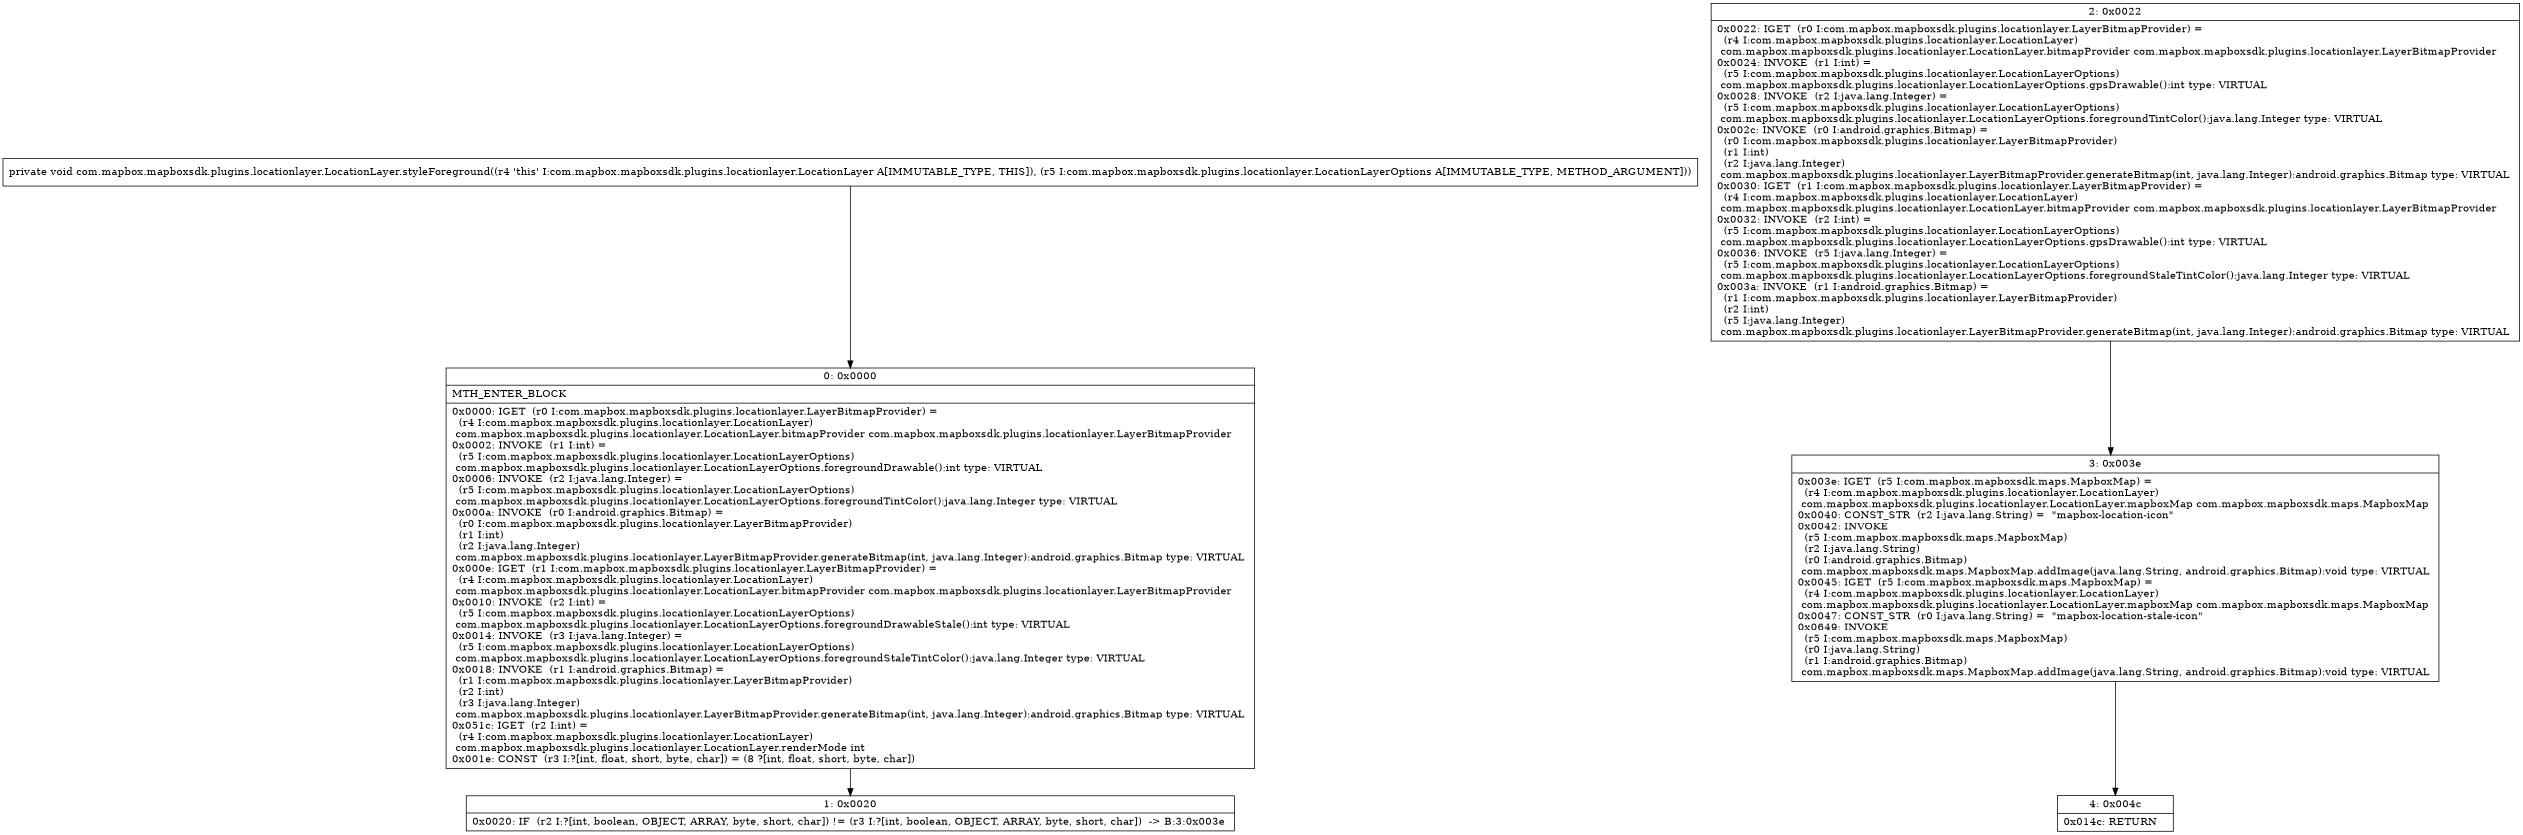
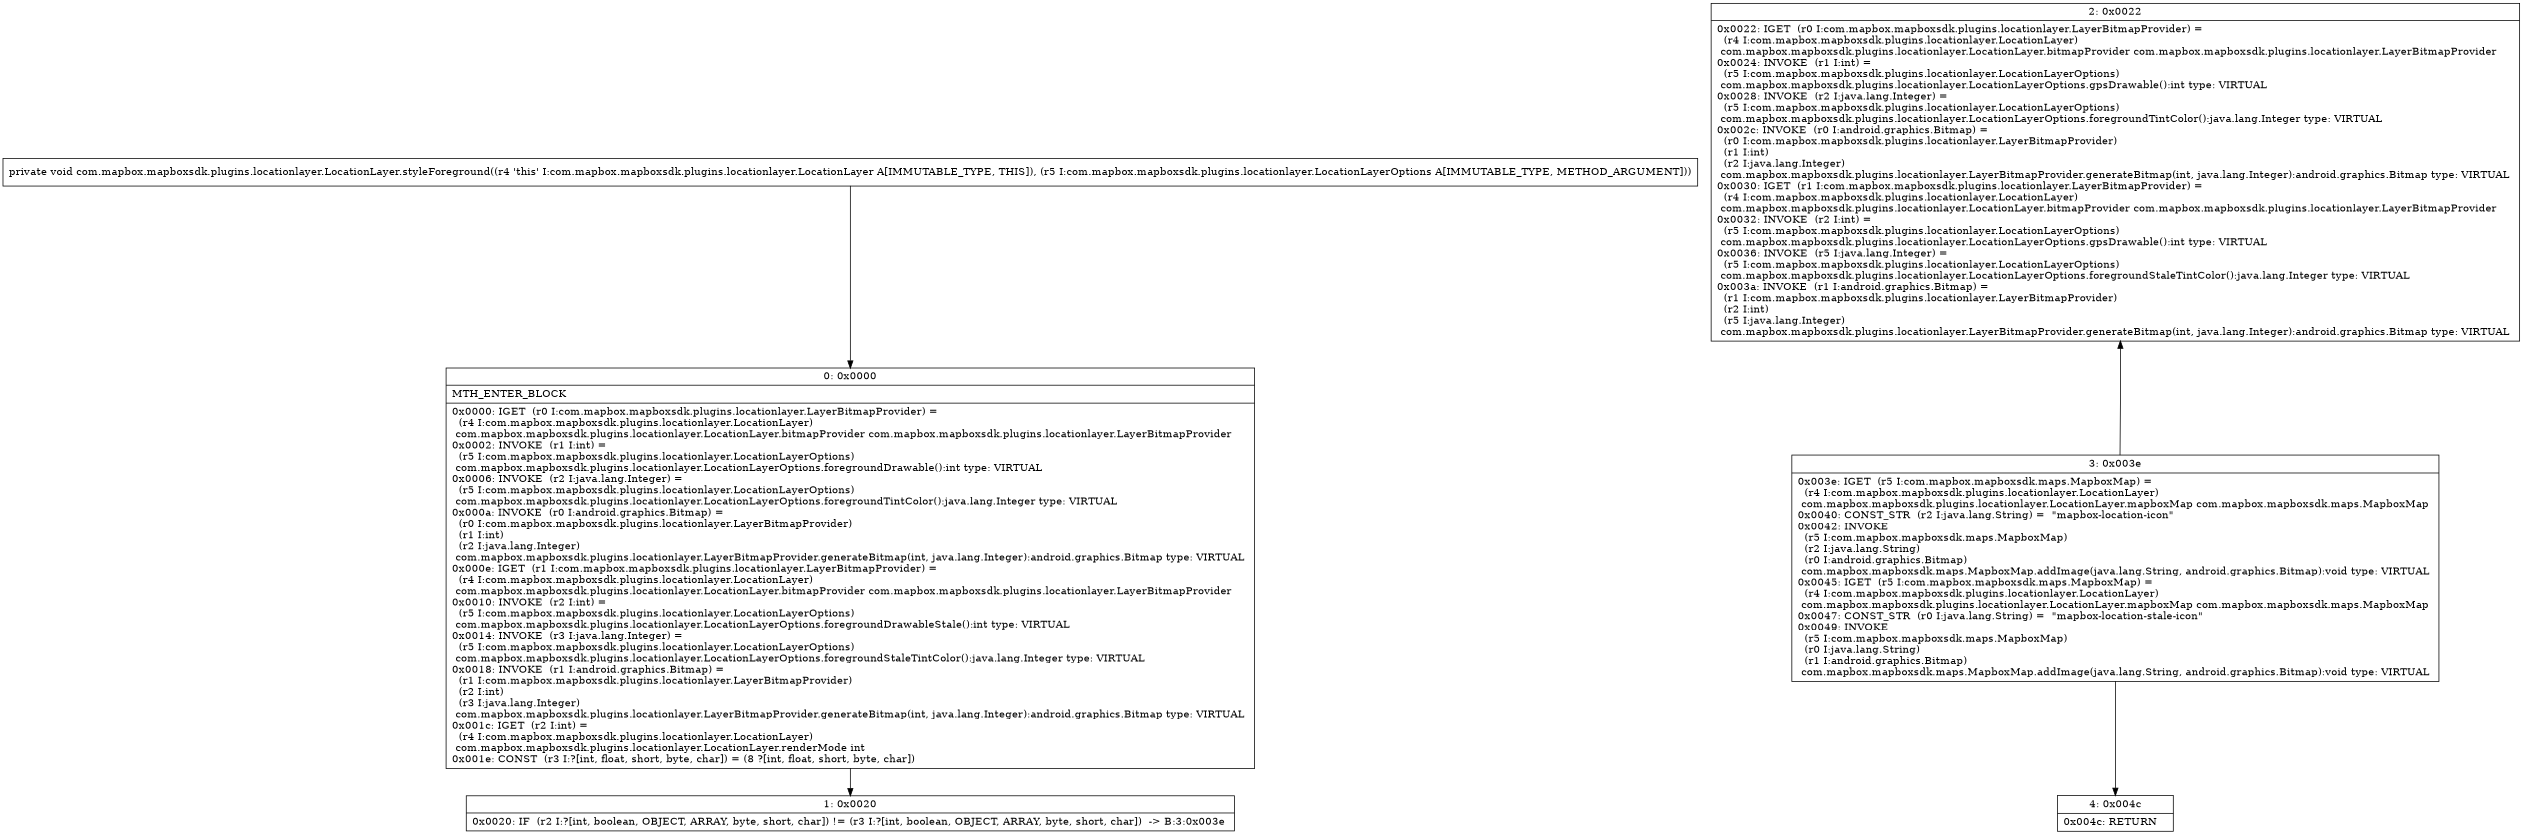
(2110, 394) -> (2120, 402)
(1847, 627) -> (1847, 627)
(522, 726) -> (522, 726)
(2115, 822) -> (2115, 822)
